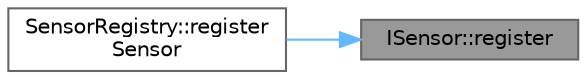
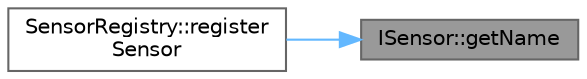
(470, 40) -> (470, 40)
